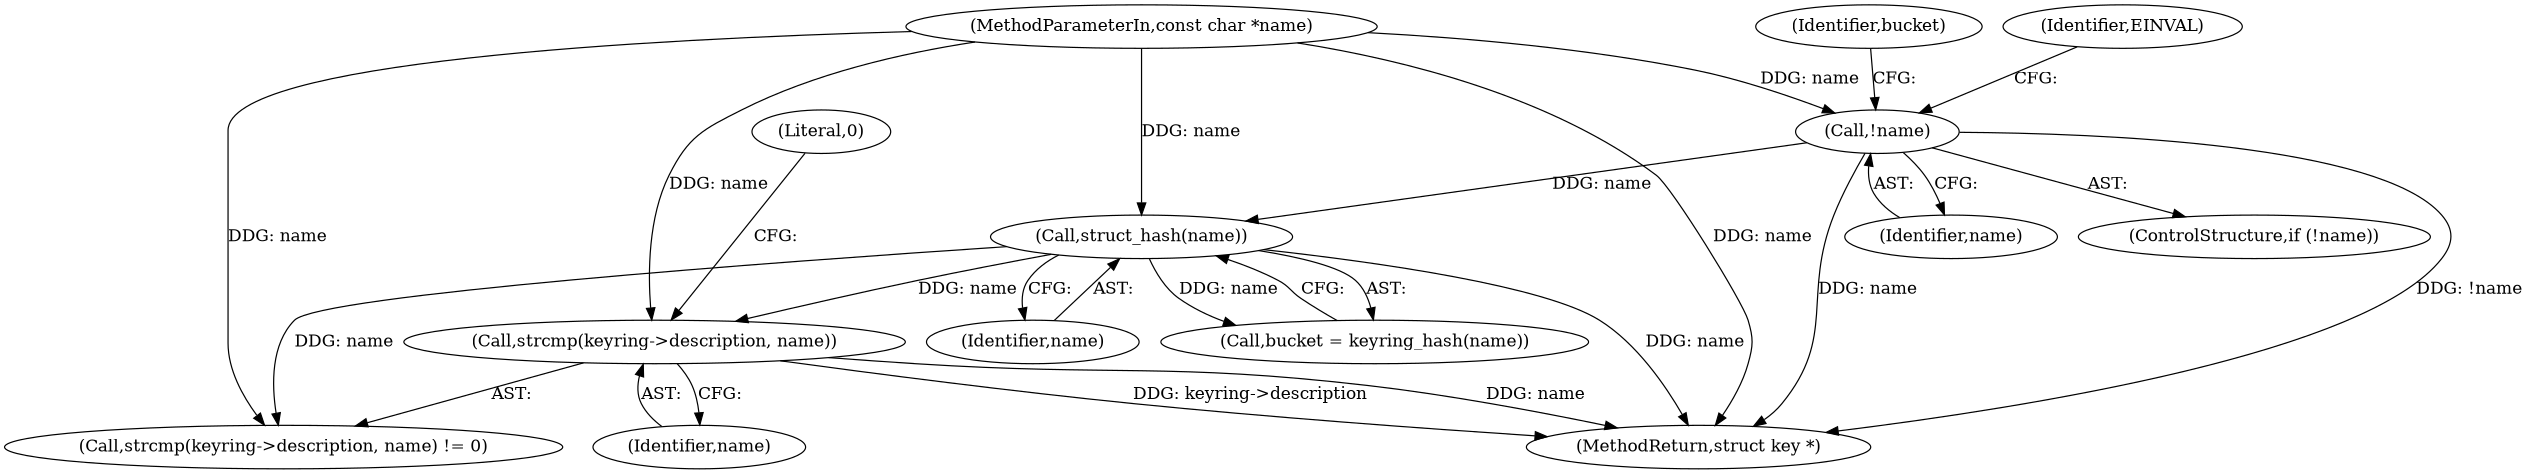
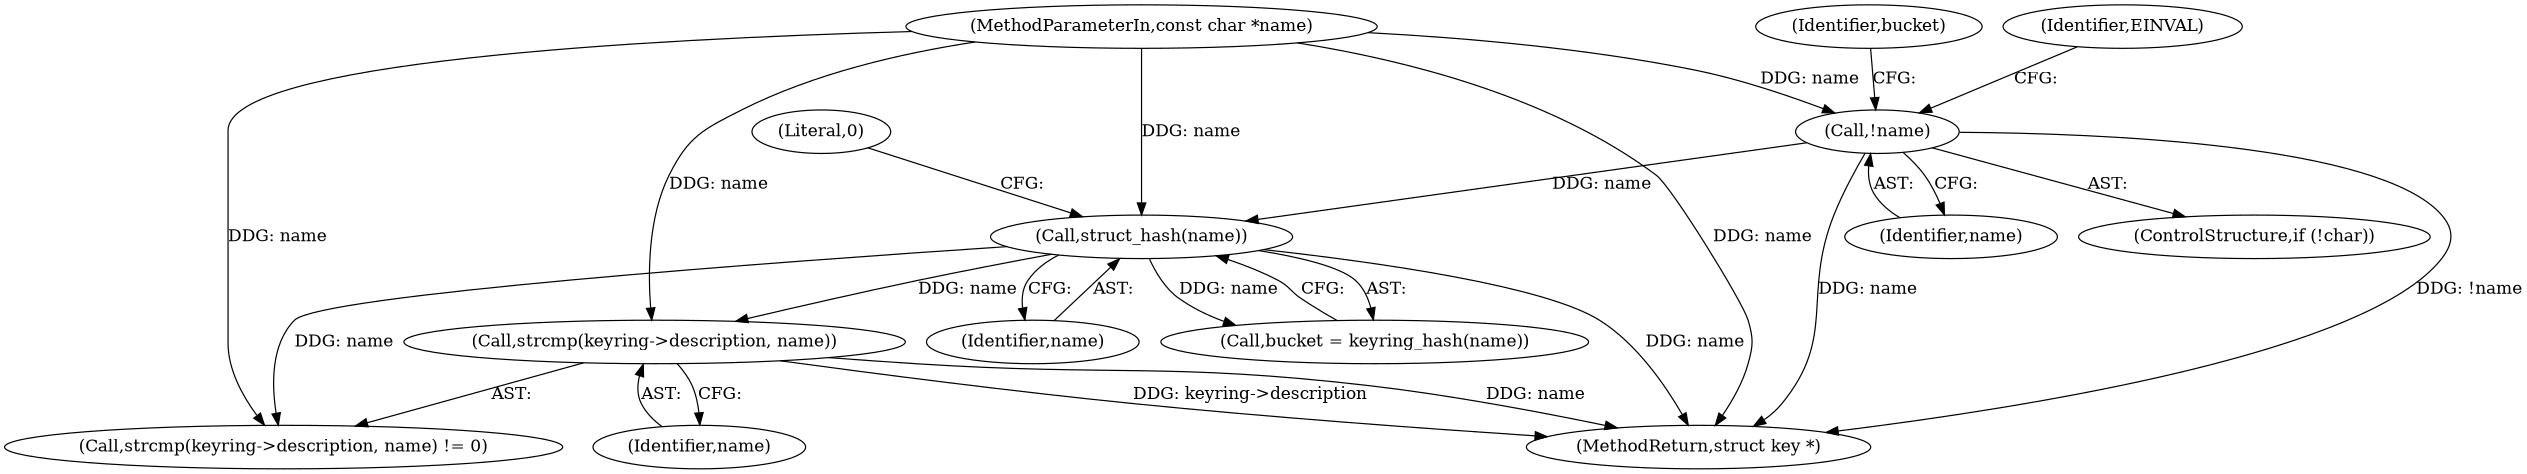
(742, 232) -> (969, 180)
(2254, 237) -> (2254, 237)
